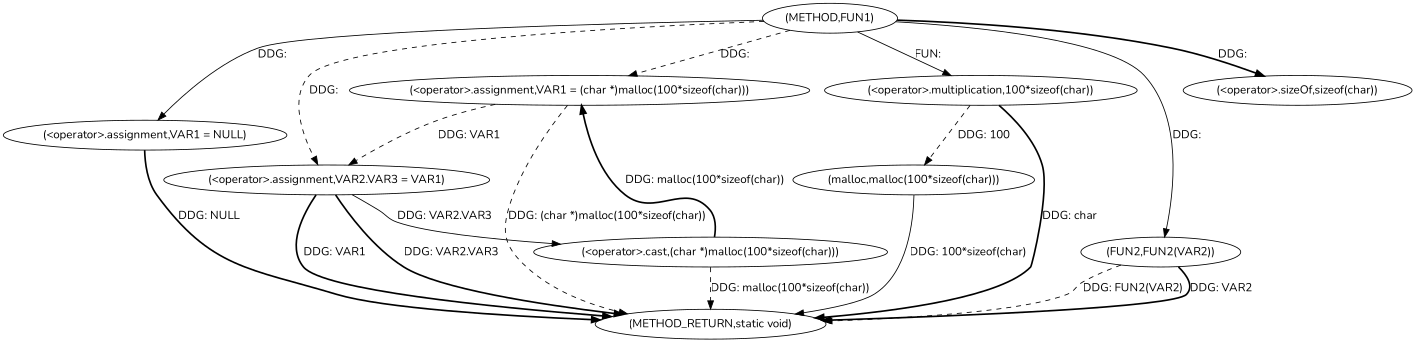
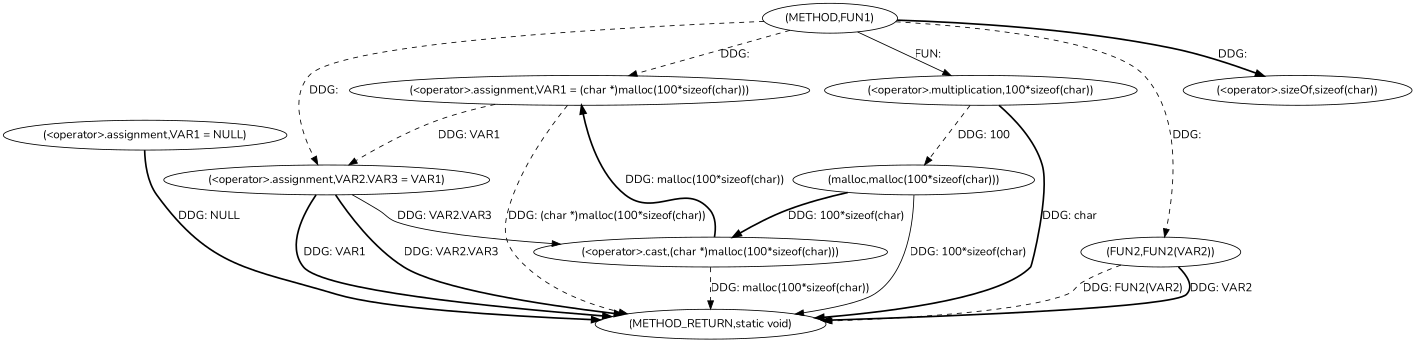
(452, 30) -> none
(1102, 52) -> (1102, 52)
none -> (792, 208)
